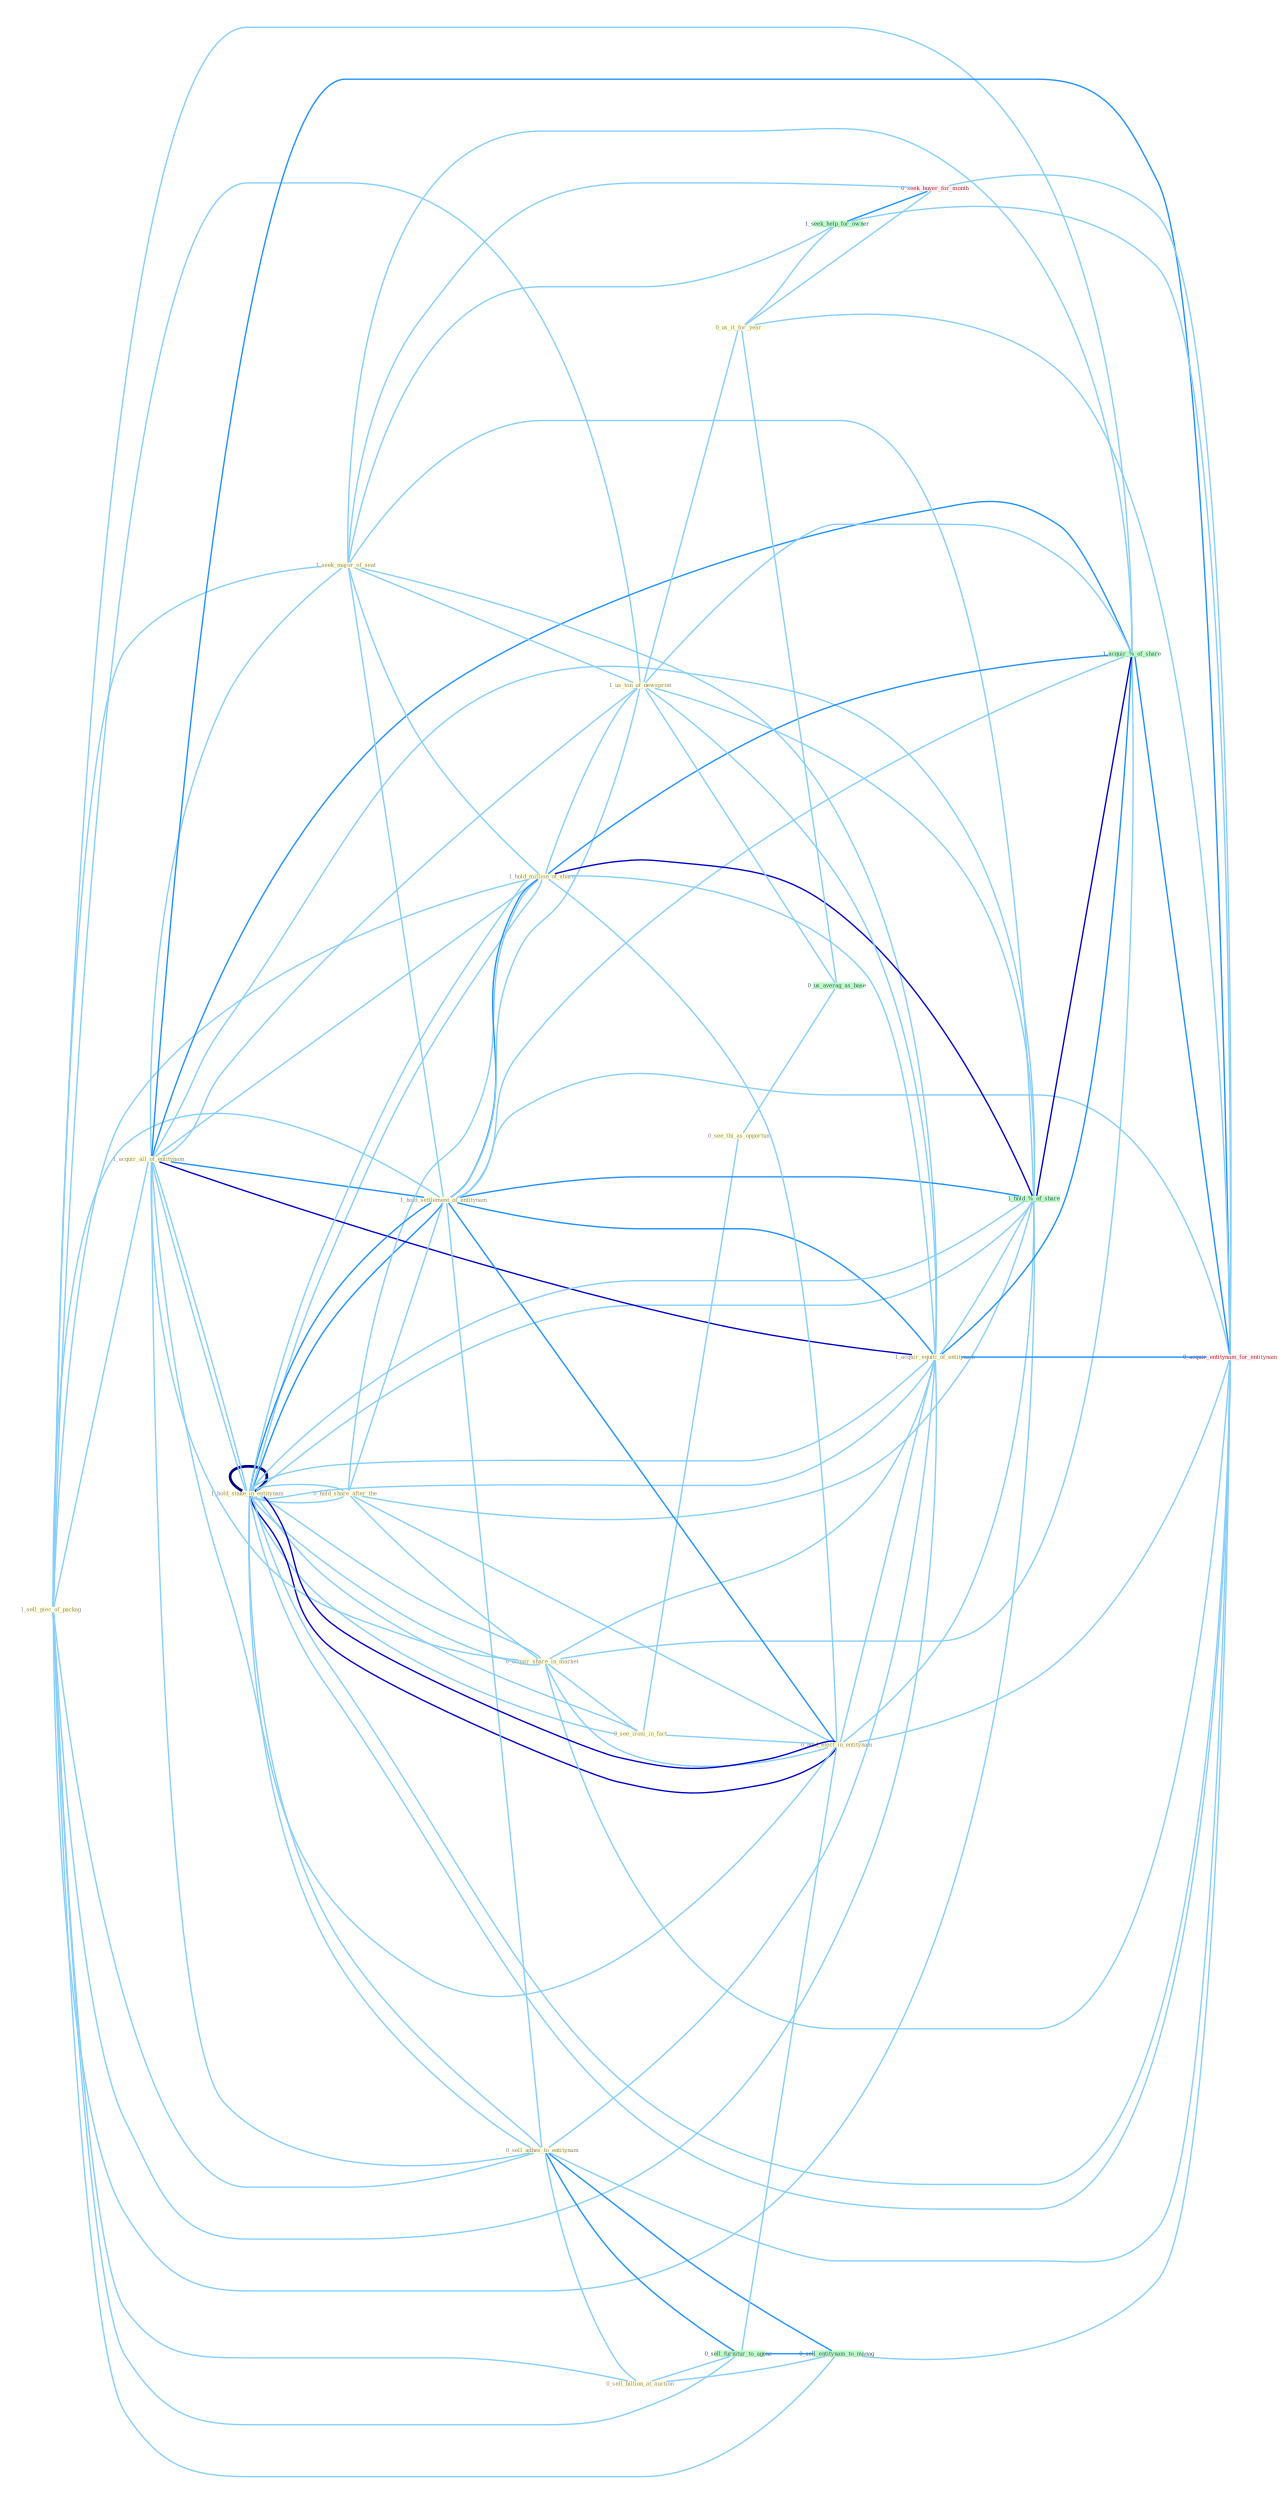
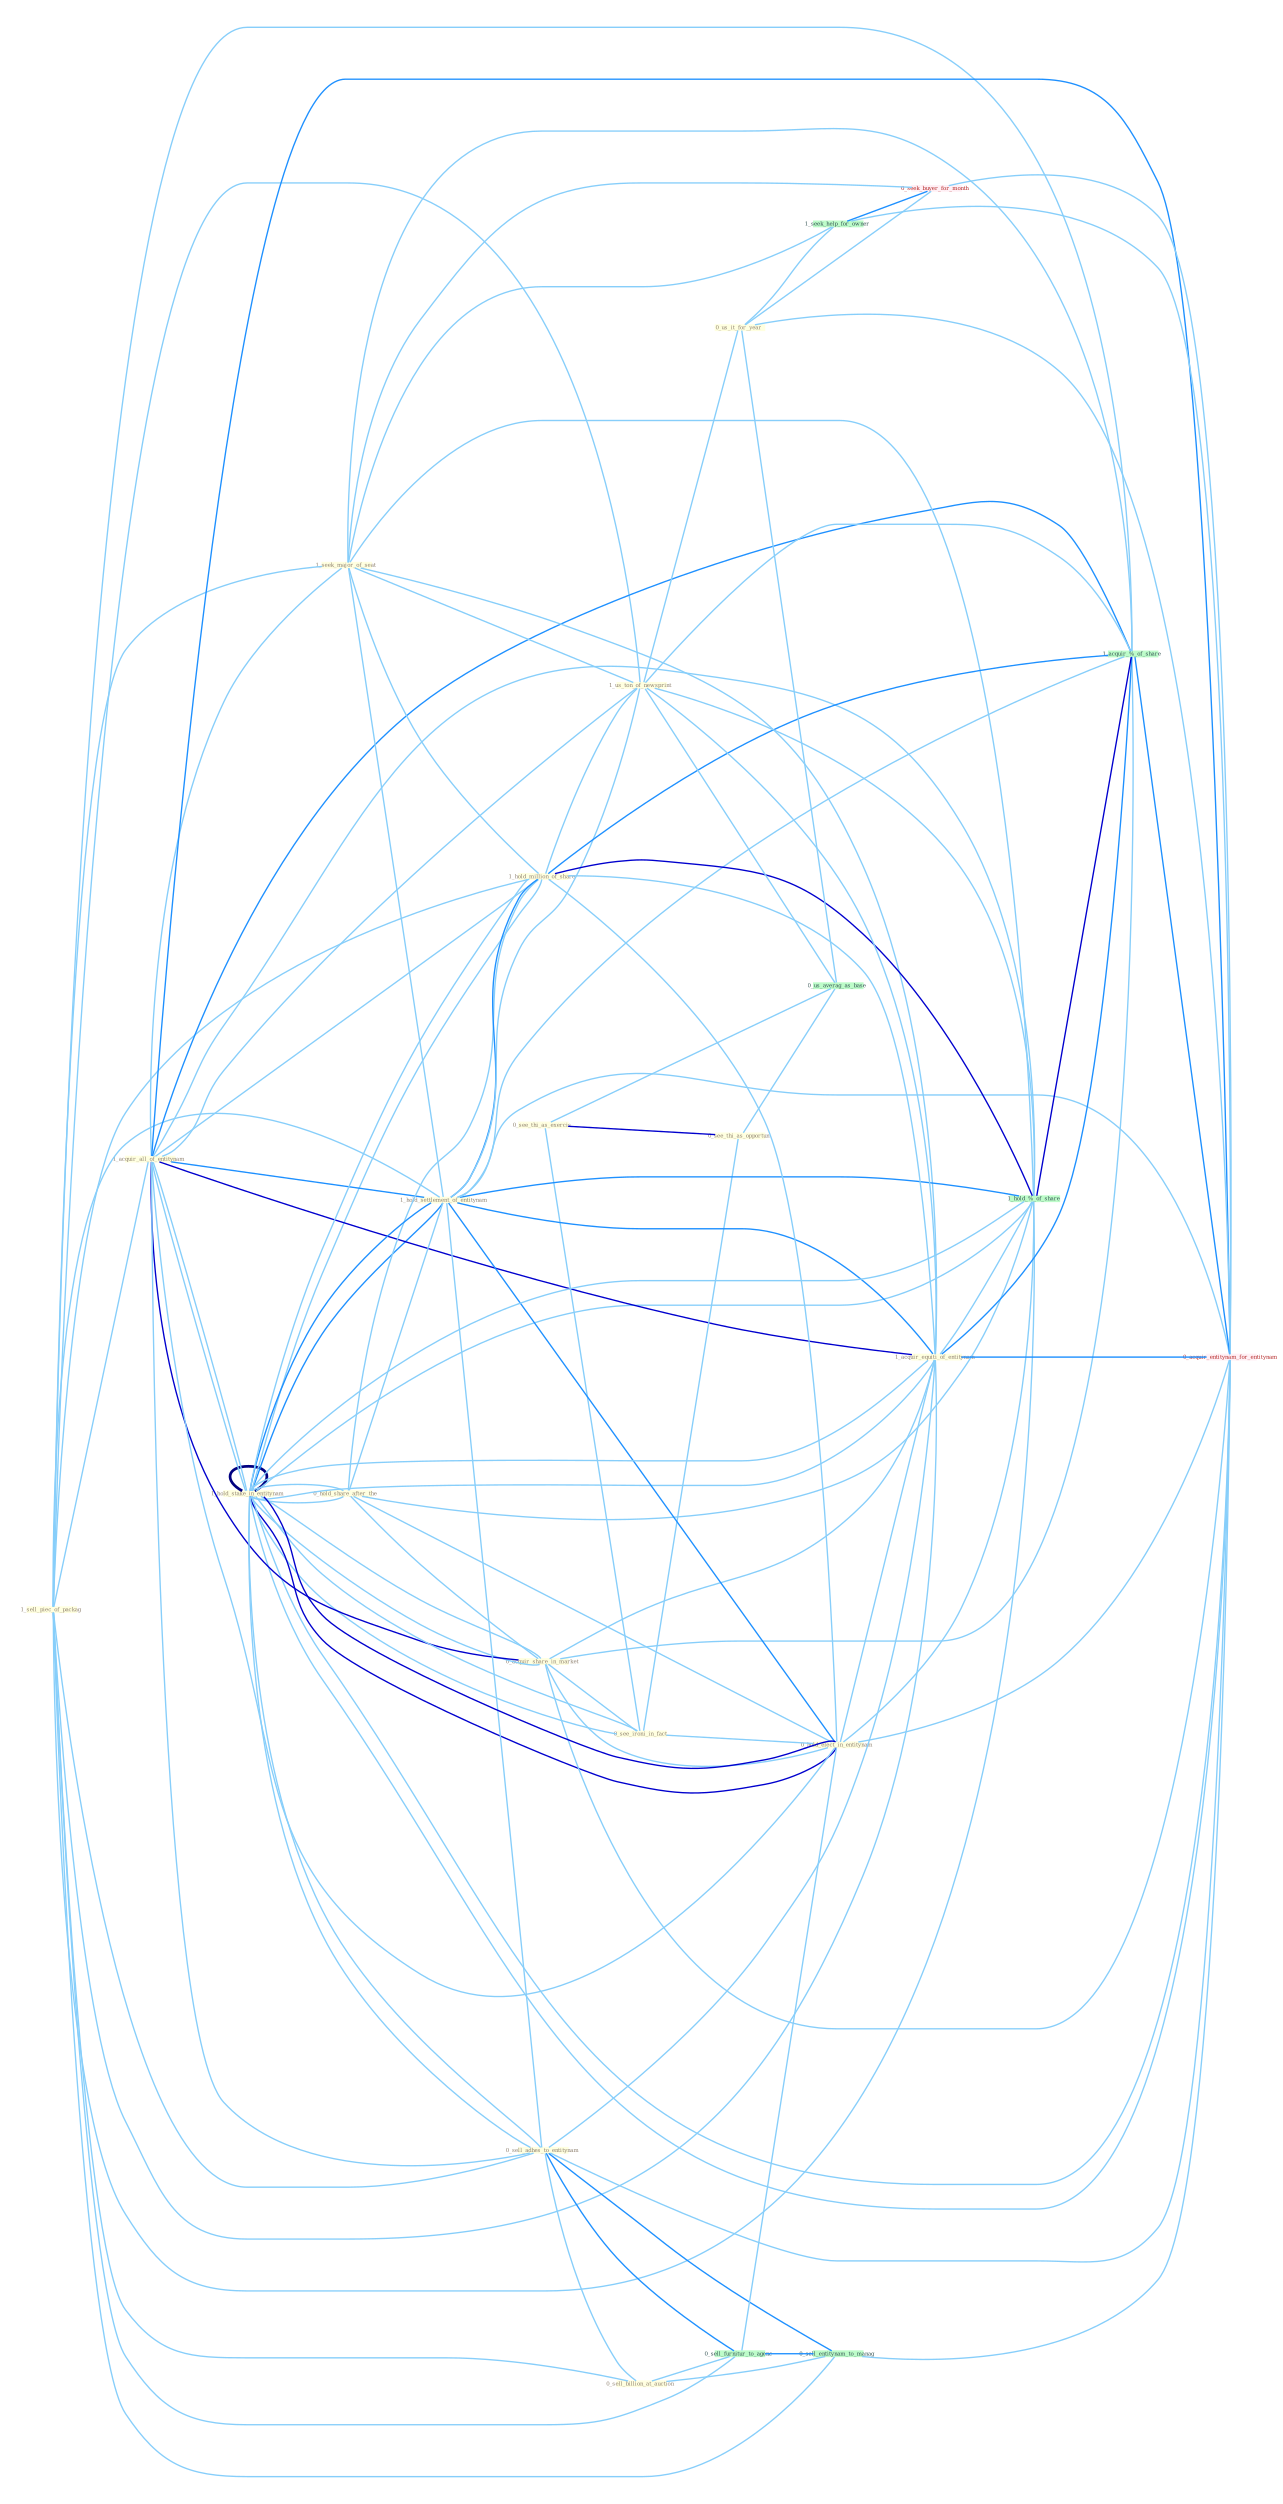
none -> (543, 1125)
(221, 1502) -> (221, 1502)
